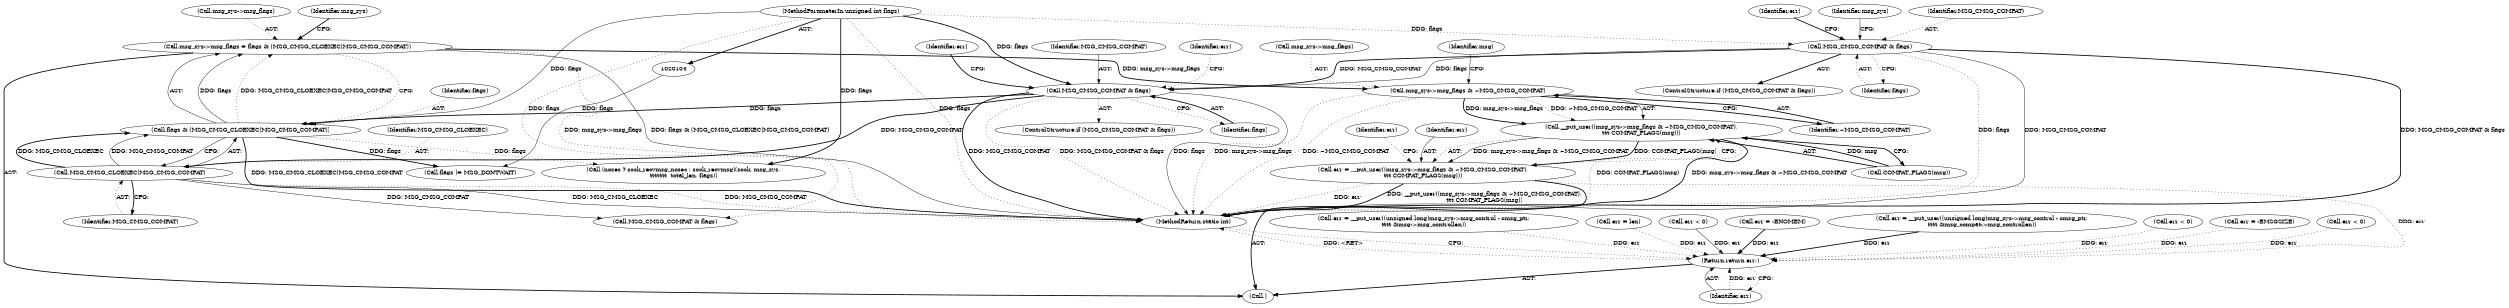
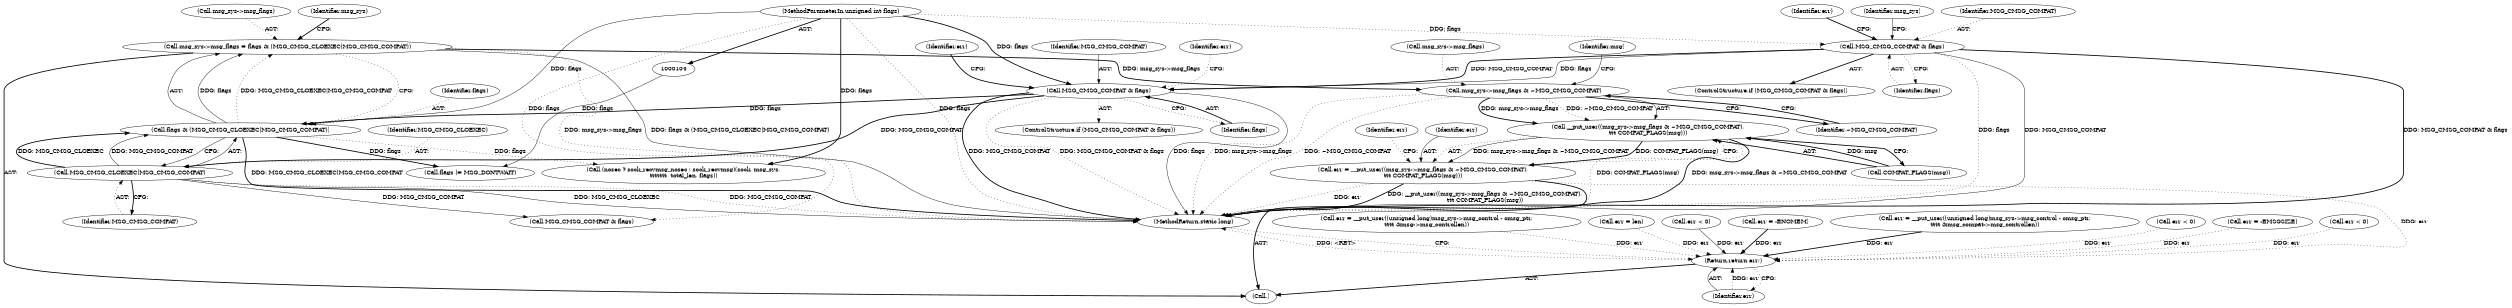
(674, 69) -> (674, 69)
(1785, 109) -> (1790, 109)
(1194, 222) -> (1194, 222)
